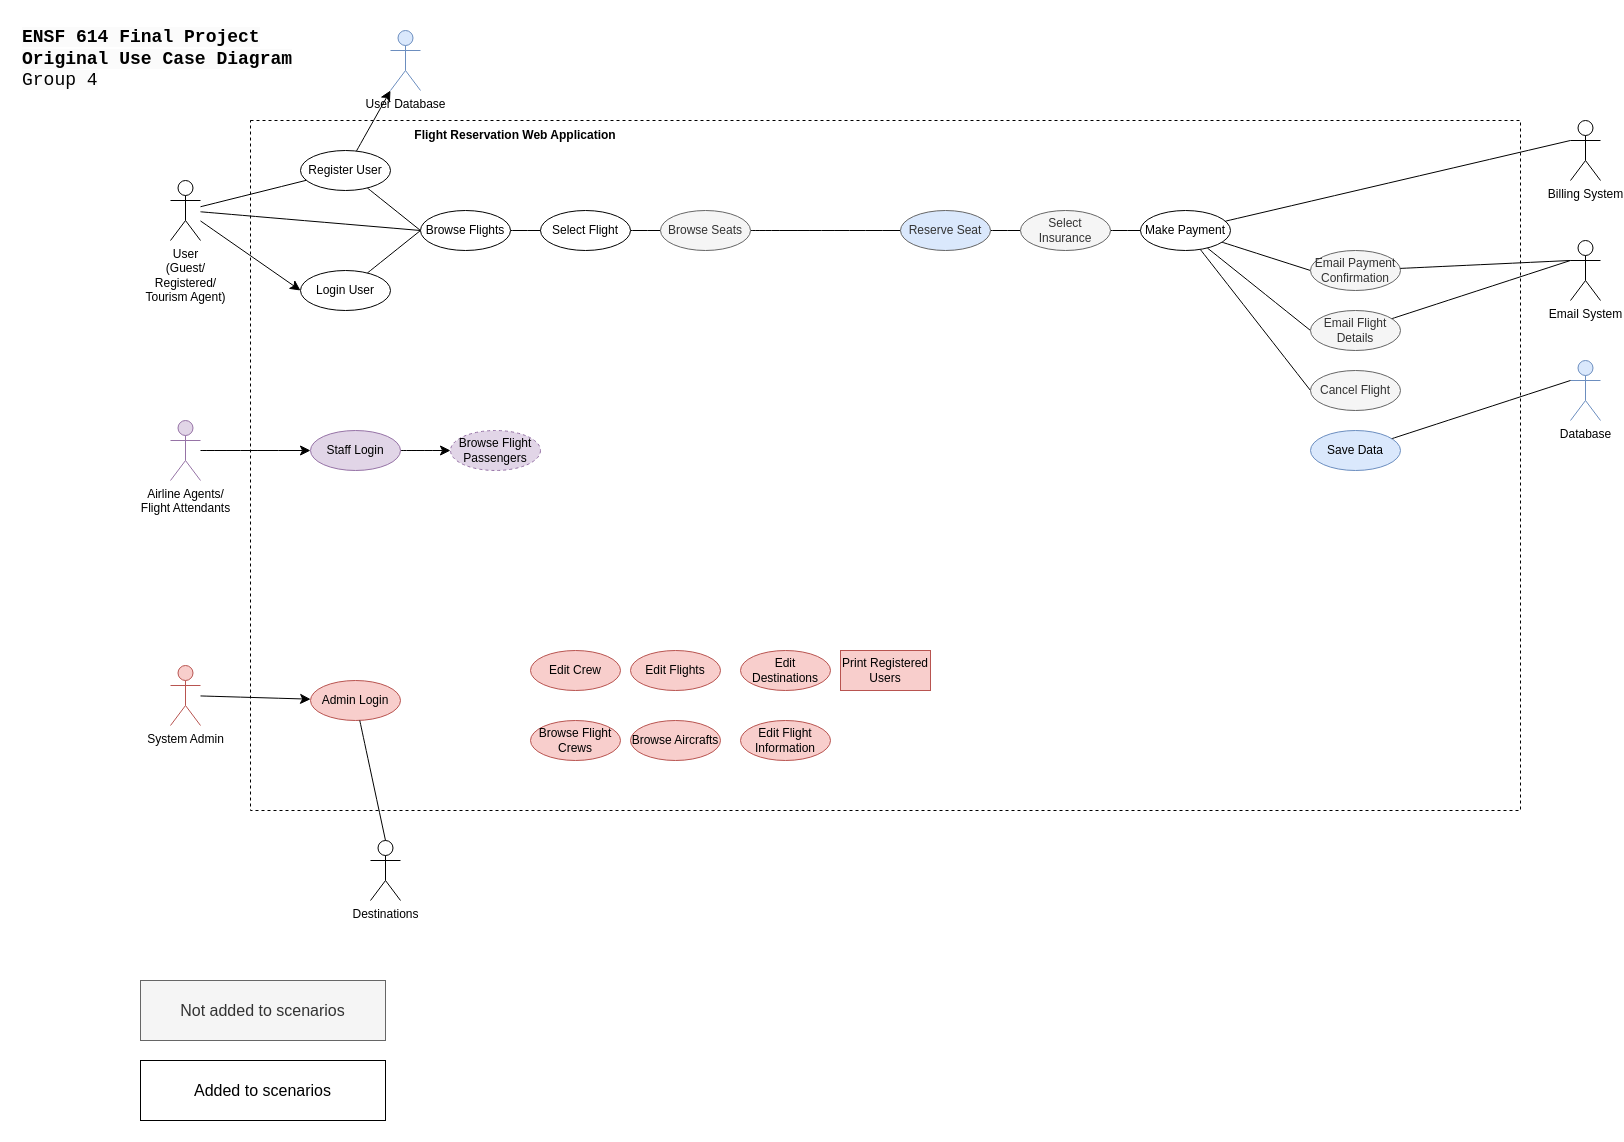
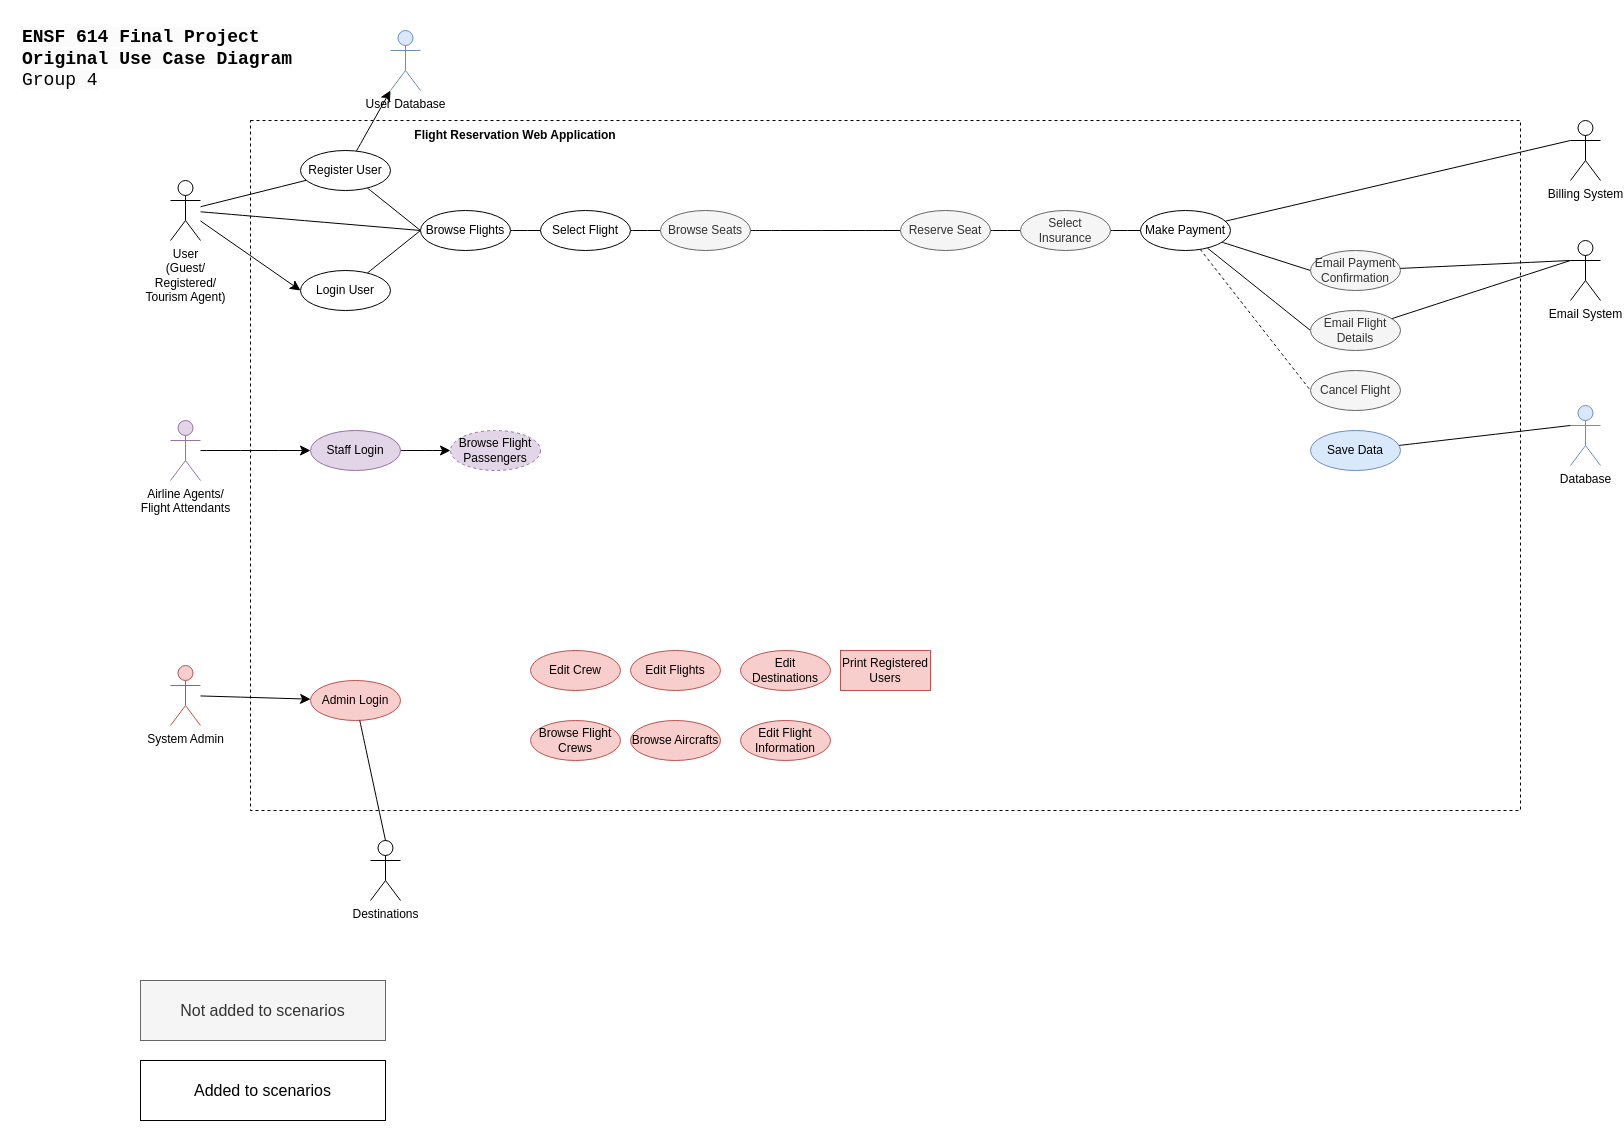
(946, 231) -> (946, 231)
(1256, 321) -> (1256, 321)
(1586, 391) -> (1586, 436)
